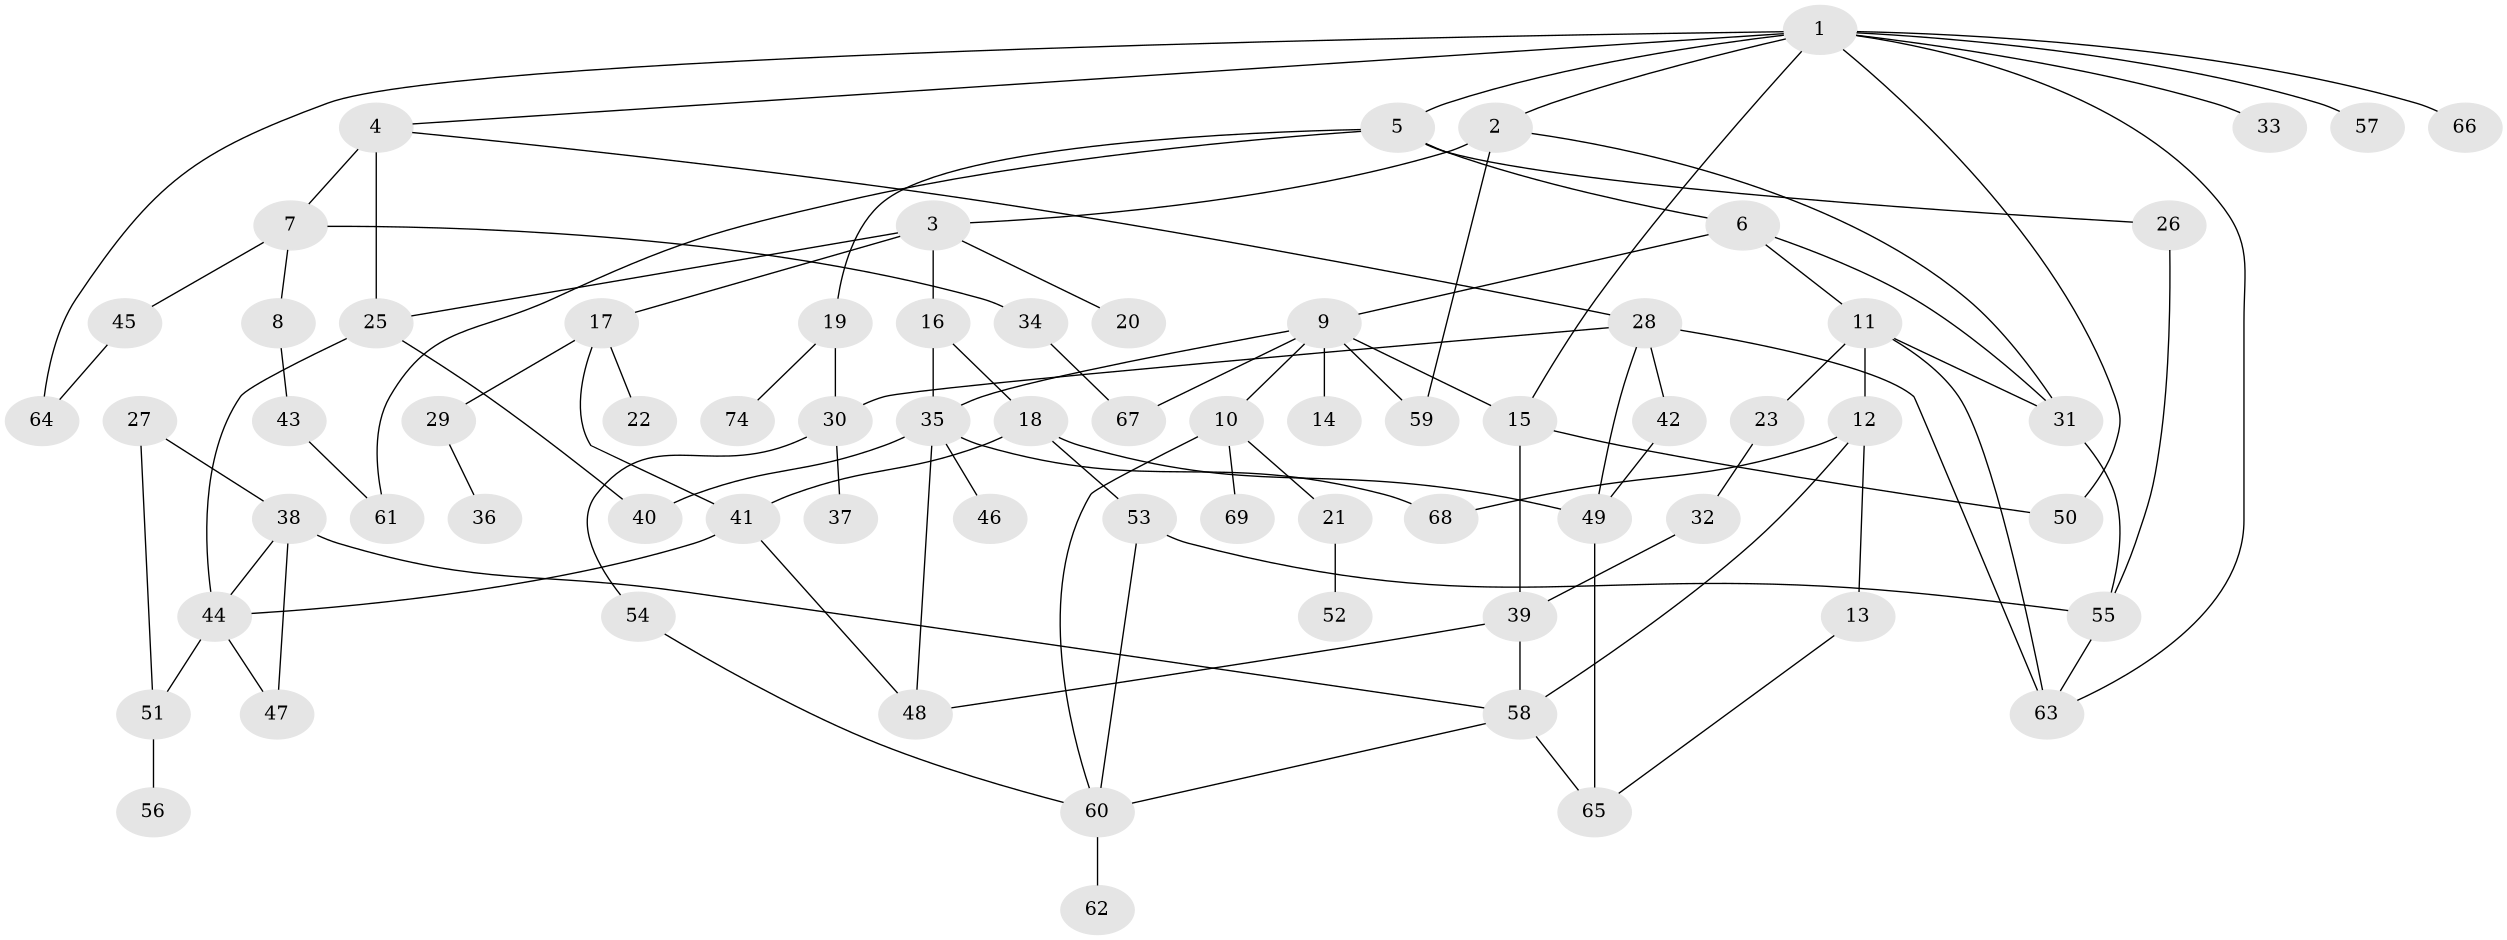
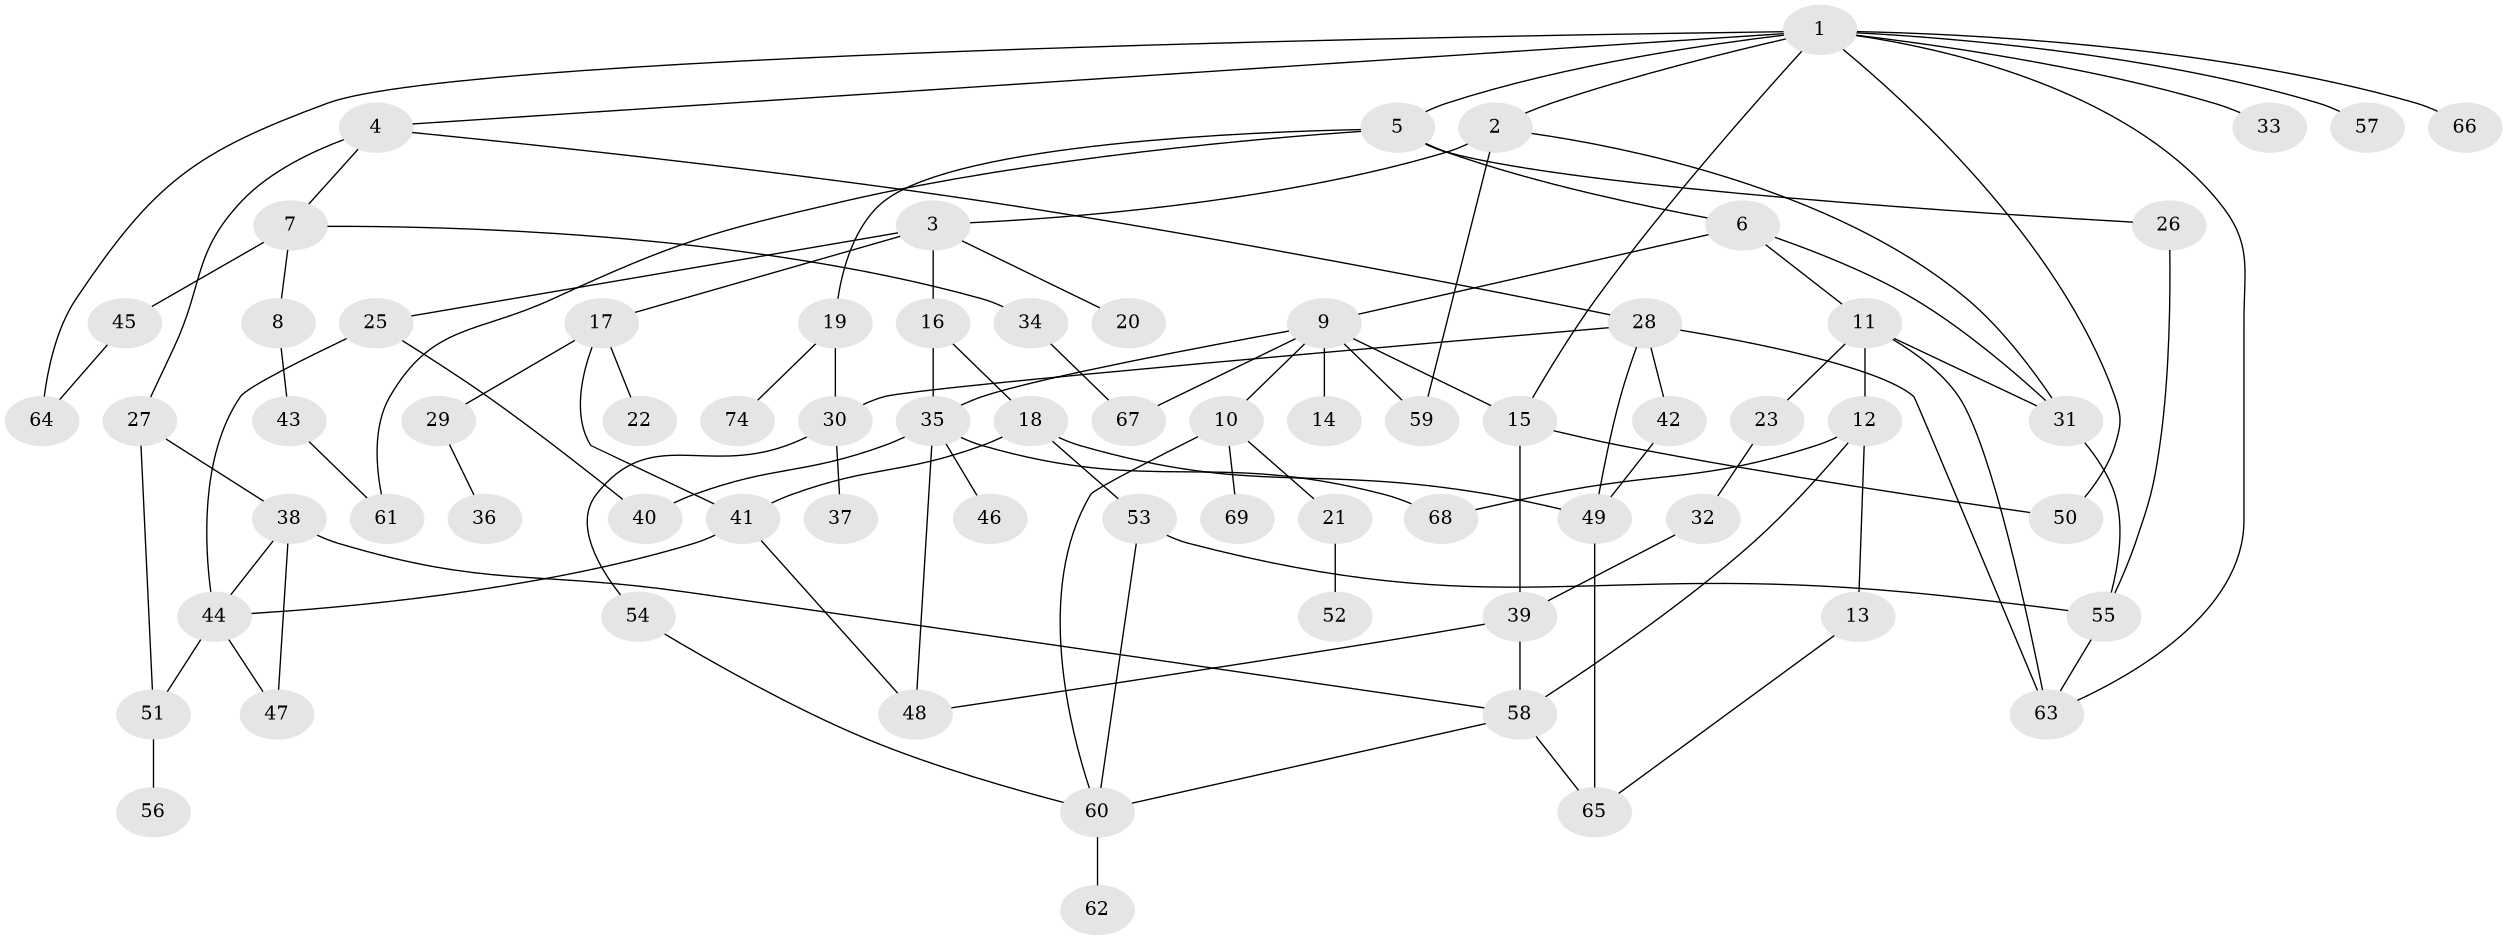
(376, 218) -> (213, 240)
